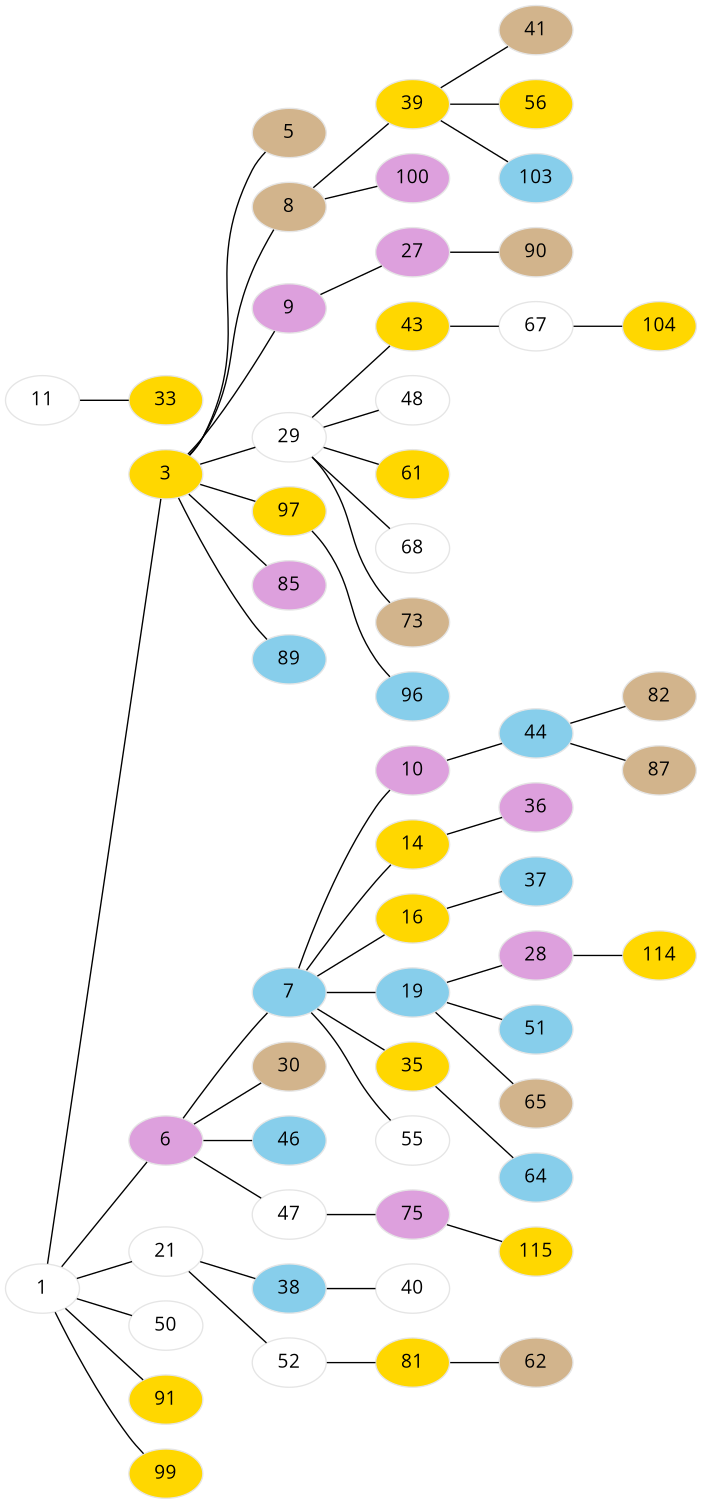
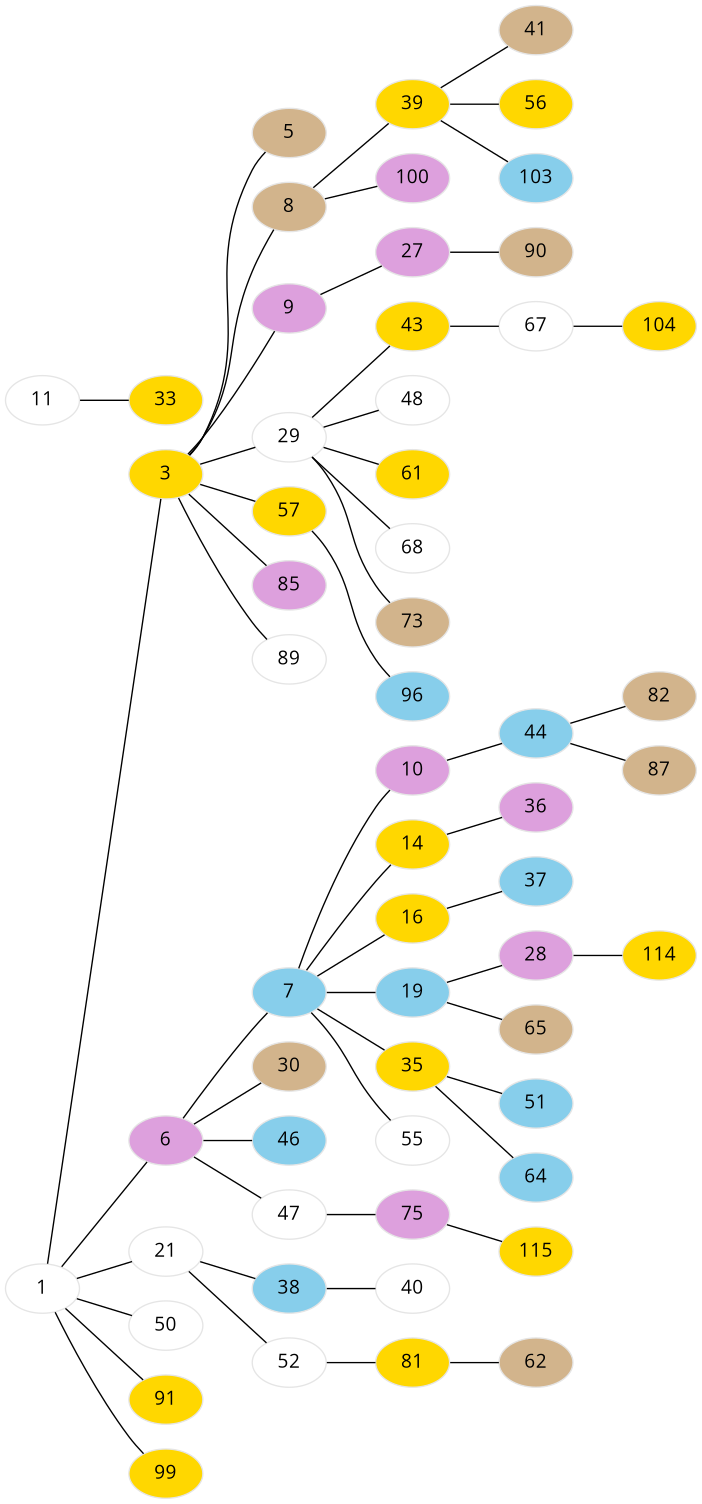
(289, 511) -> (289, 511)
(289, 659) -> (289, 659)
(475, 1011) -> (475, 1085)
